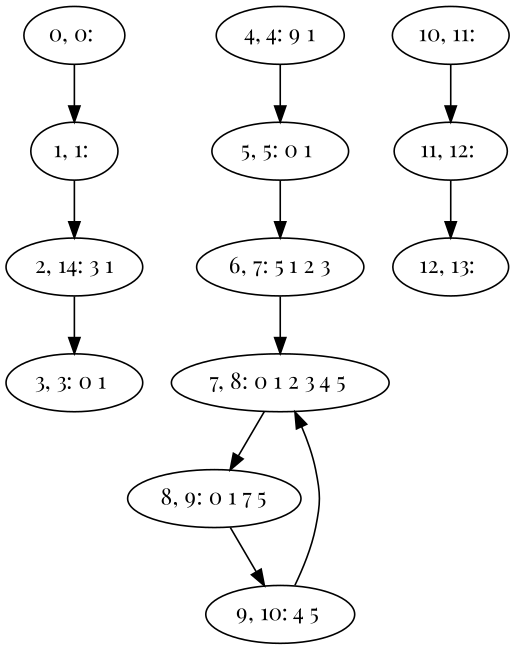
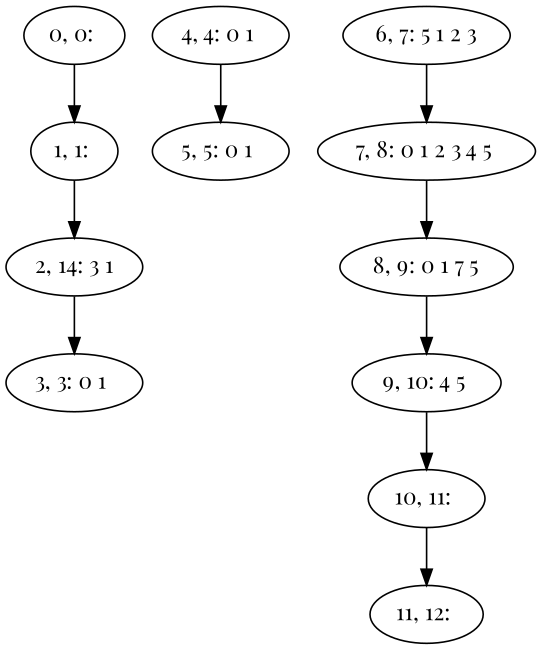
(280, 35) -> (221, 35)
(280, 201) -> none
(451, 267) -> none
(319, 507) -> (427, 433)
